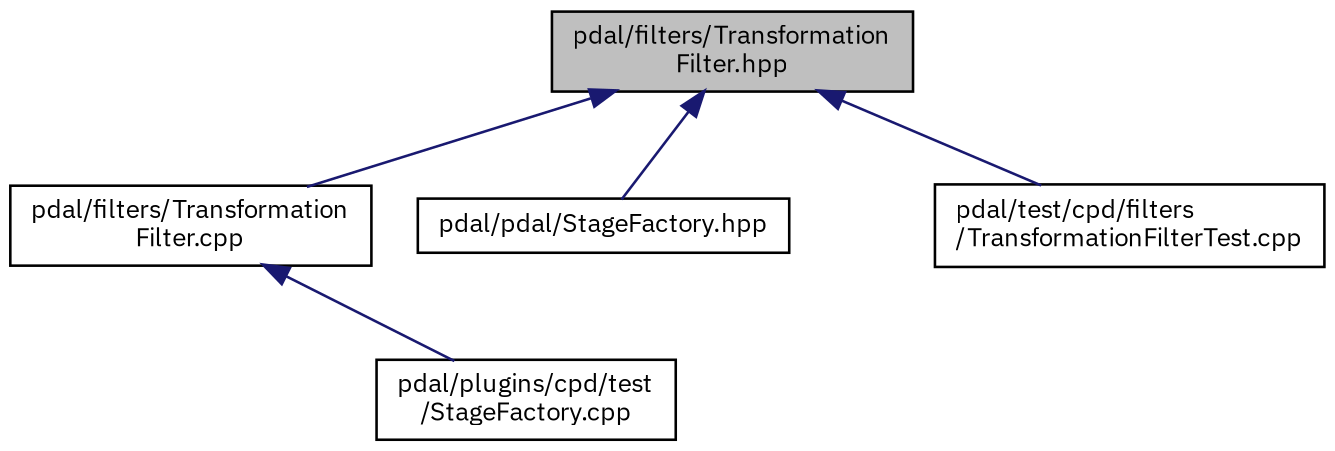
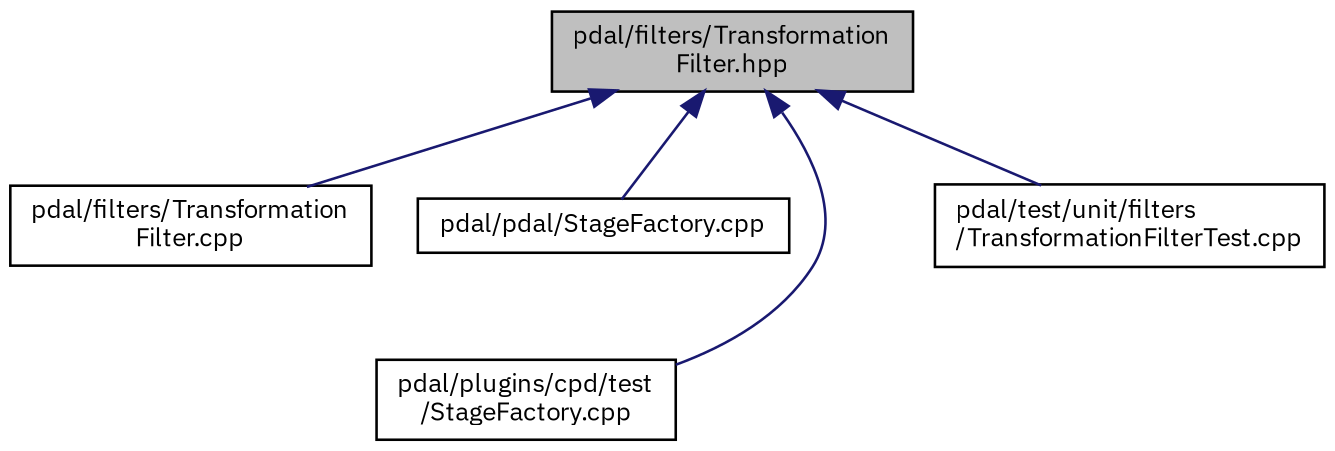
(604, 226) -> (604, 226)
(1130, 226) -> (1130, 226)
(370, 319) -> (811, 269)
